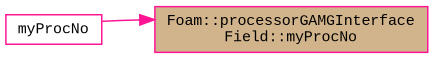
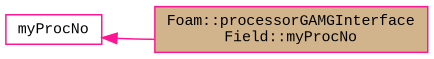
(121, 20) -> (136, 39)
